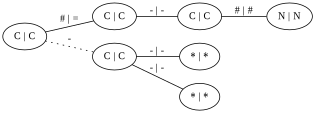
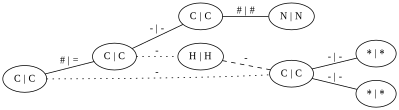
none -> (201, 57)
